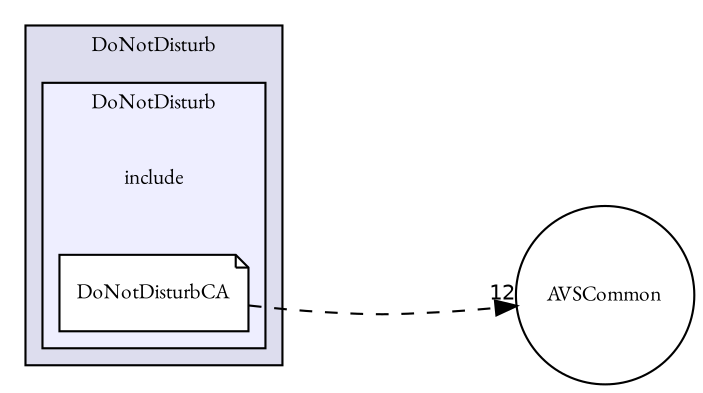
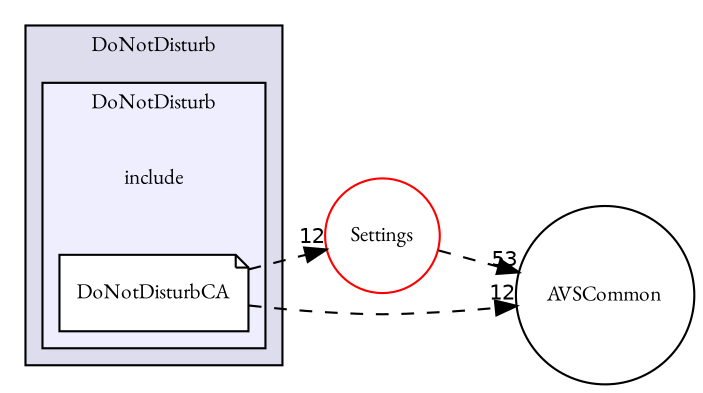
none -> (382, 236)
